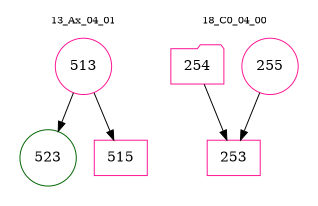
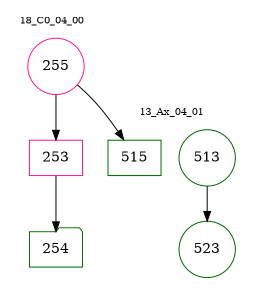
(83, 66) -> (207, 158)
(197, 66) -> (56, 249)
(214, 108) -> (56, 199)
(102, 112) -> (106, 115)
(121, 158) -> (135, 158)
